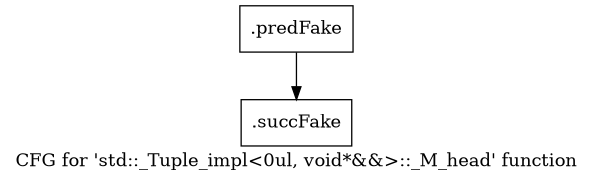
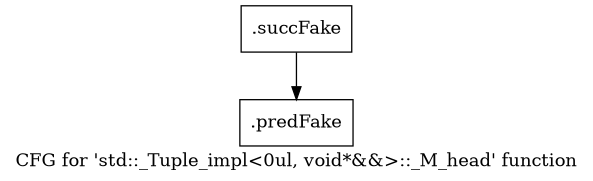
(296, 70) -> (296, 70)
